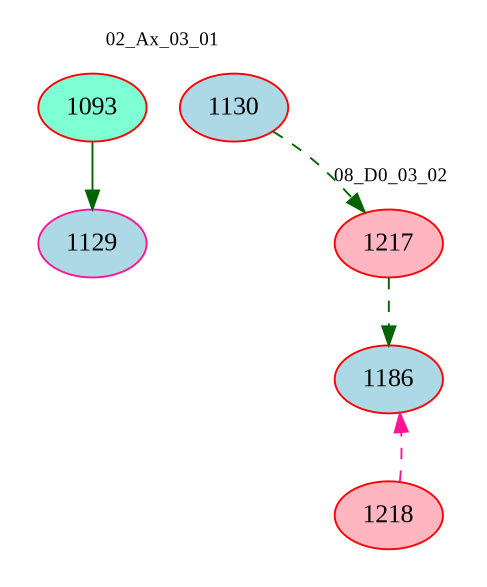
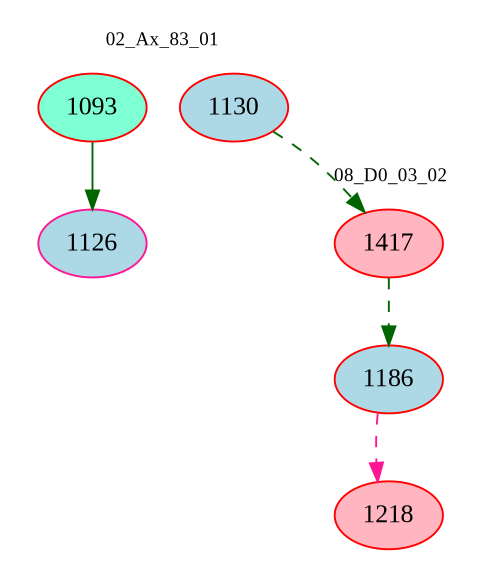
(163, 41) -> (163, 41)
(92, 243) -> (92, 243)
(389, 243) -> (389, 243)
(401, 457) -> (376, 438)
